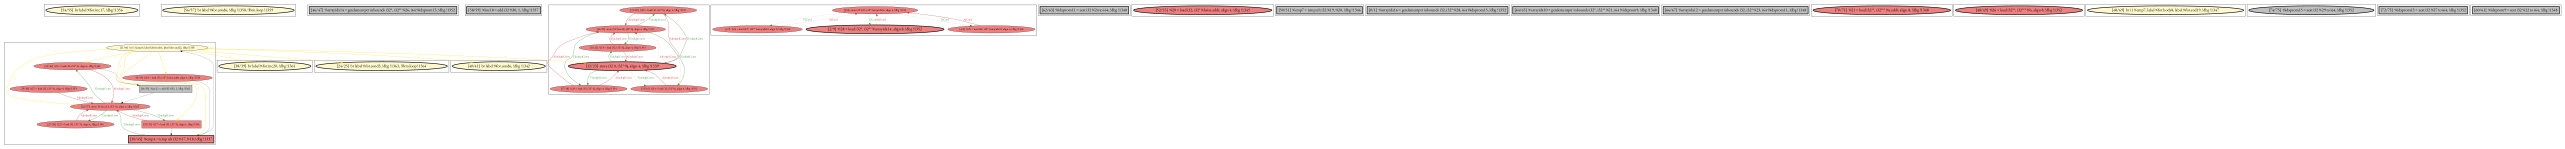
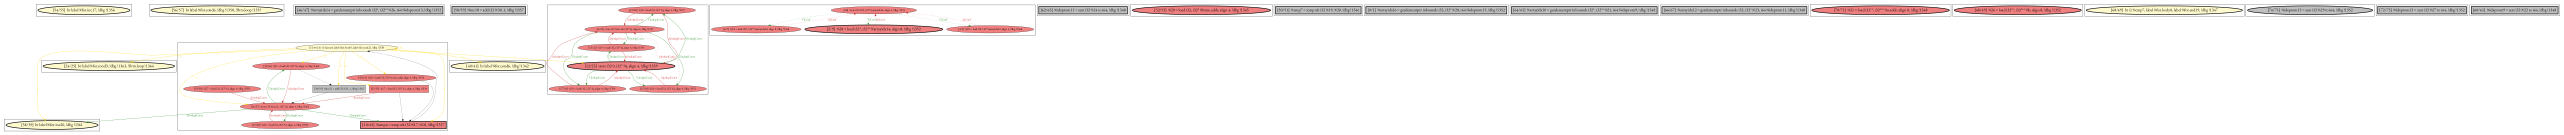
(945, 17) -> (944, 17)
(635, 79) -> (634, 79)
(148, 113) -> (170, 116)
